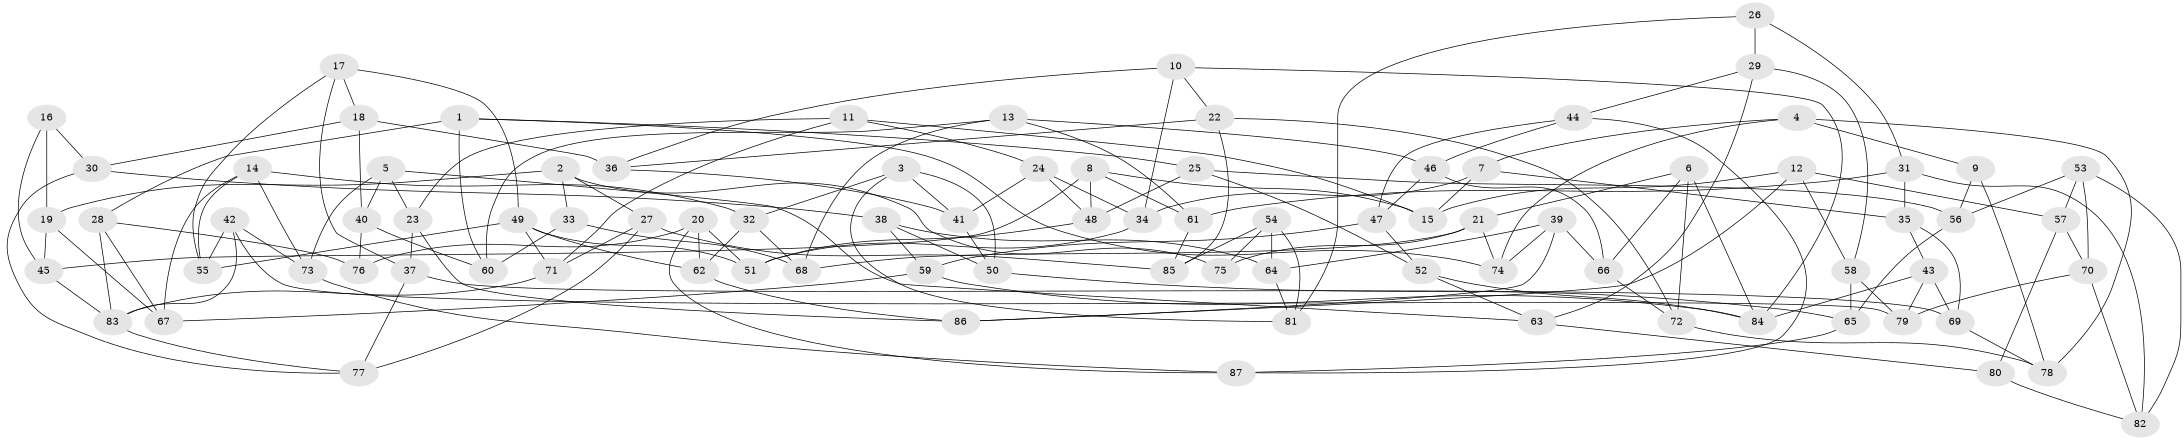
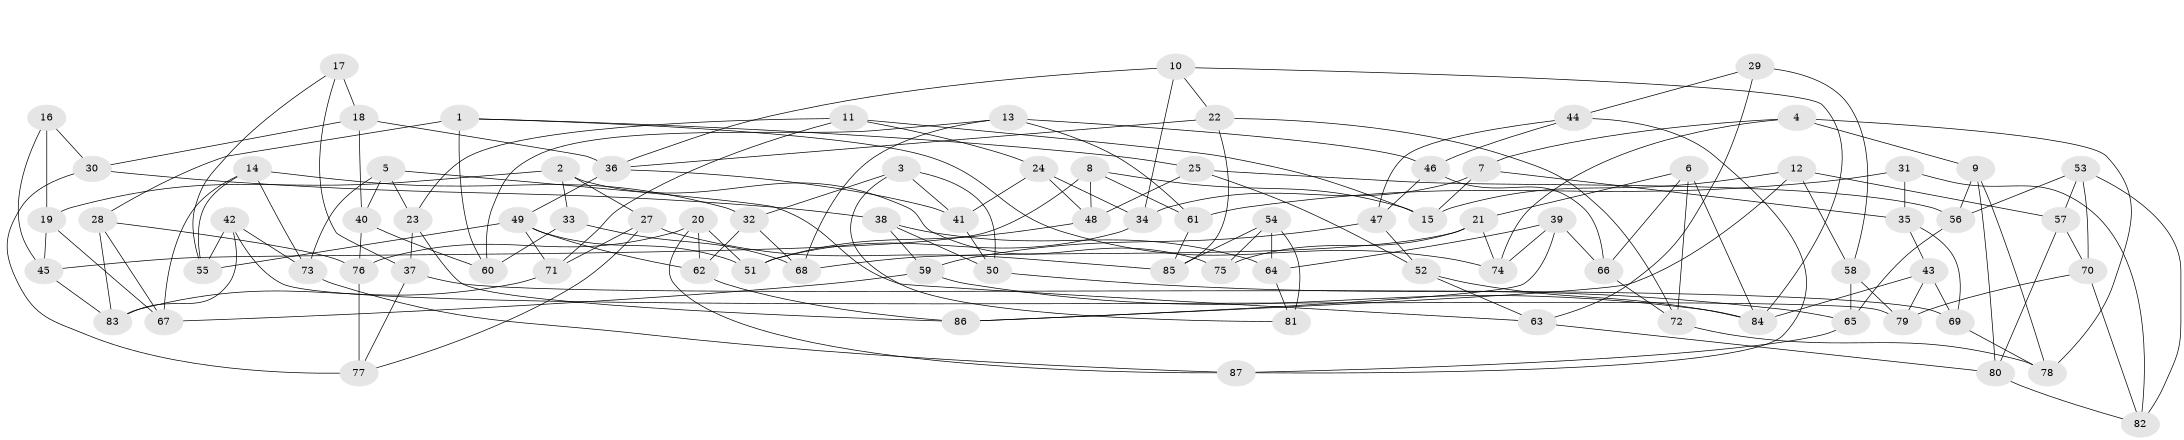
(1755, 16) -> none
(476, 98) -> (571, 191)
none -> (1988, 271)
(232, 357) -> (359, 322)
